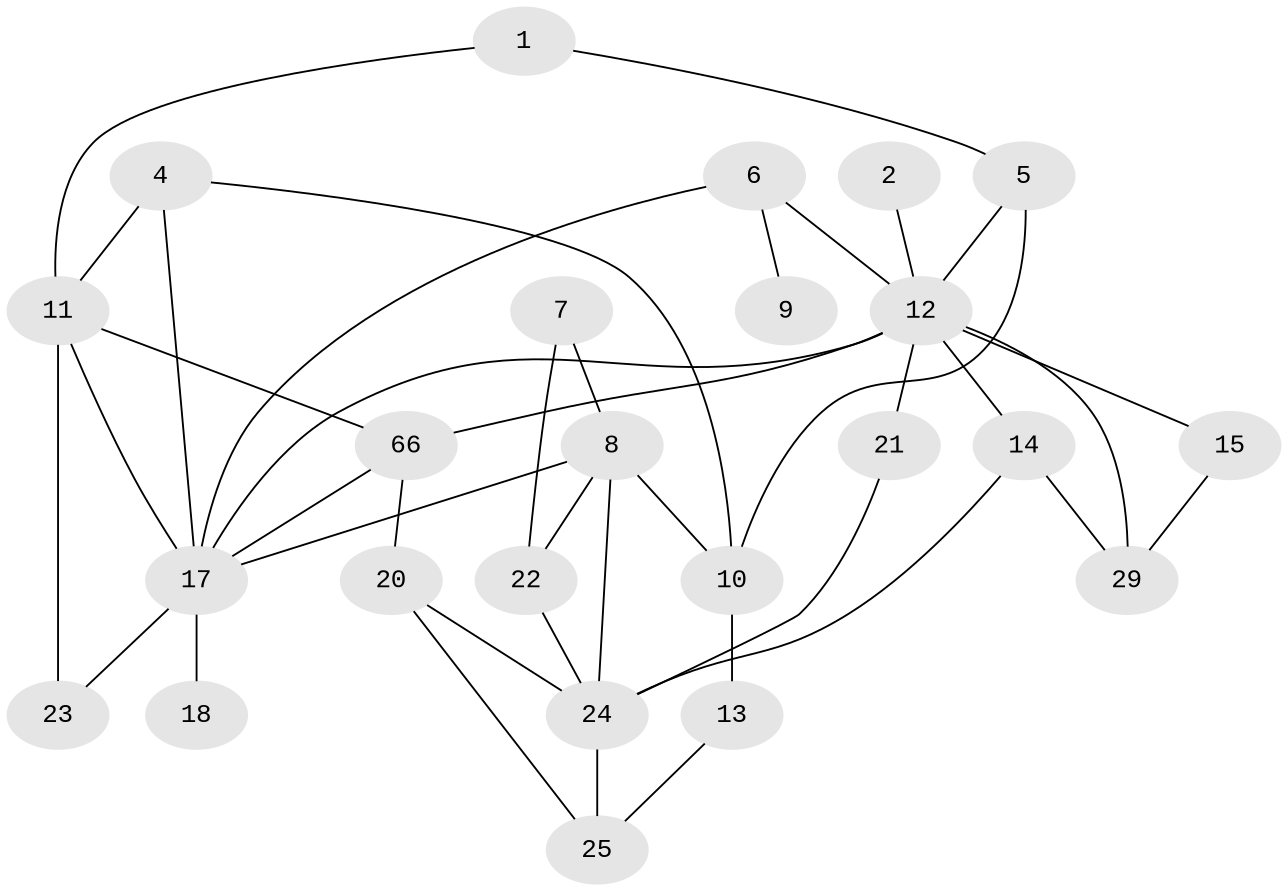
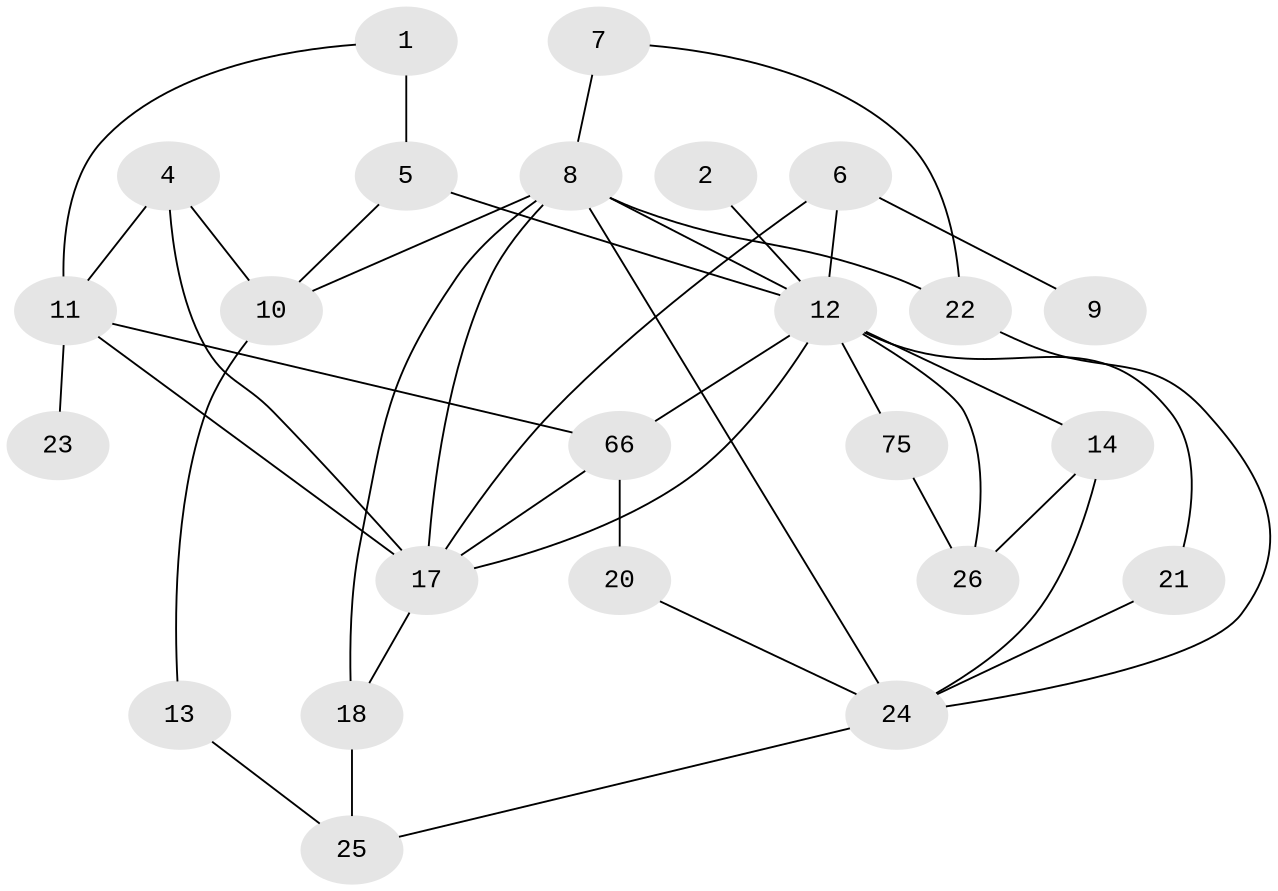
none -> (698, 243)
none -> (387, 417)
(1230, 446) -> (897, 446)
(1127, 580) -> (968, 580)
(127, 648) -> none
(494, 715) -> (352, 783)
